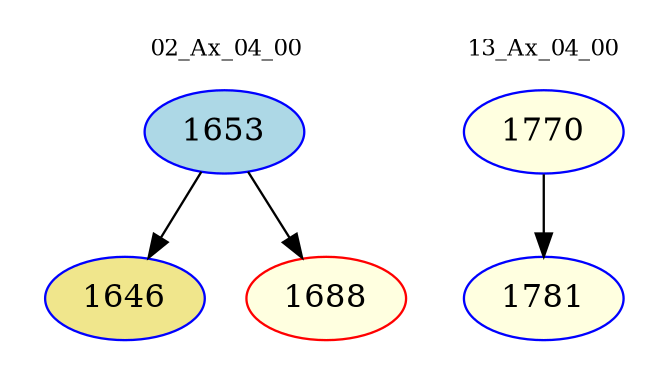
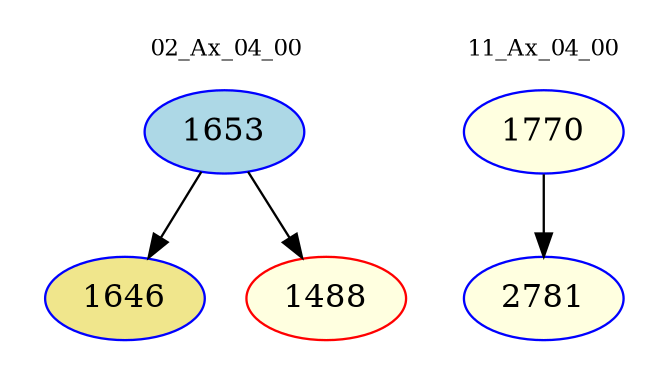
(544, 50) -> (544, 50)
(326, 298) -> (326, 298)
(544, 298) -> (544, 298)
